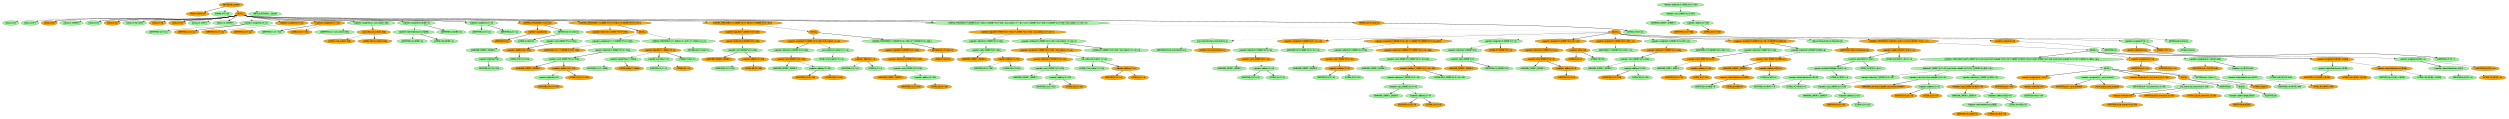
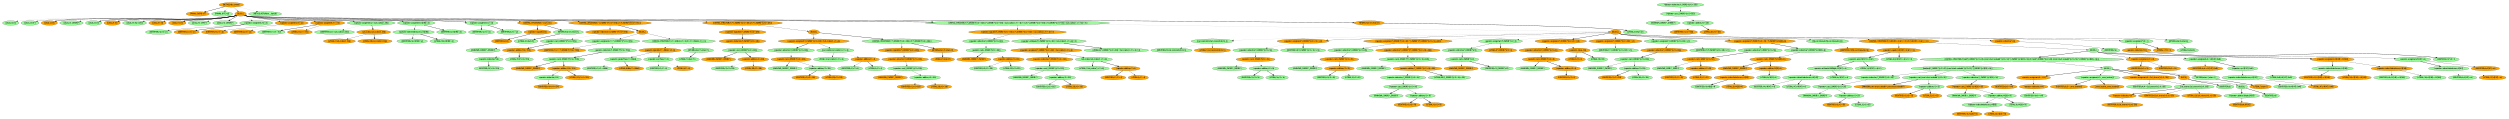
(673, 55) -> (693, 54)
